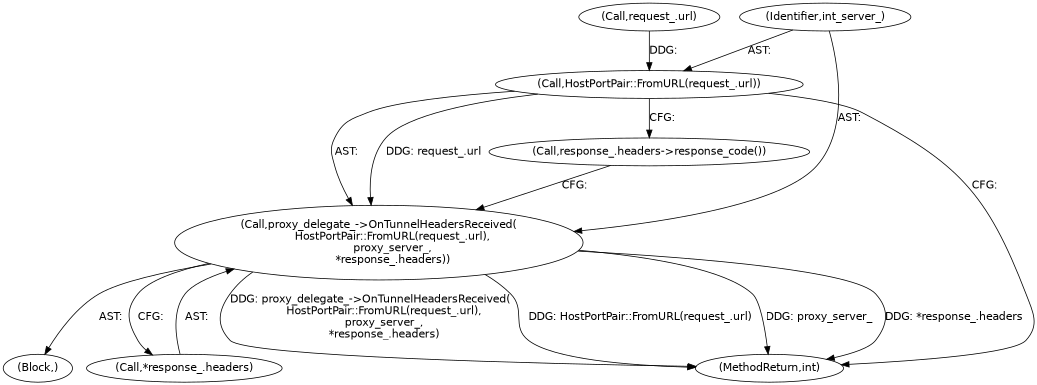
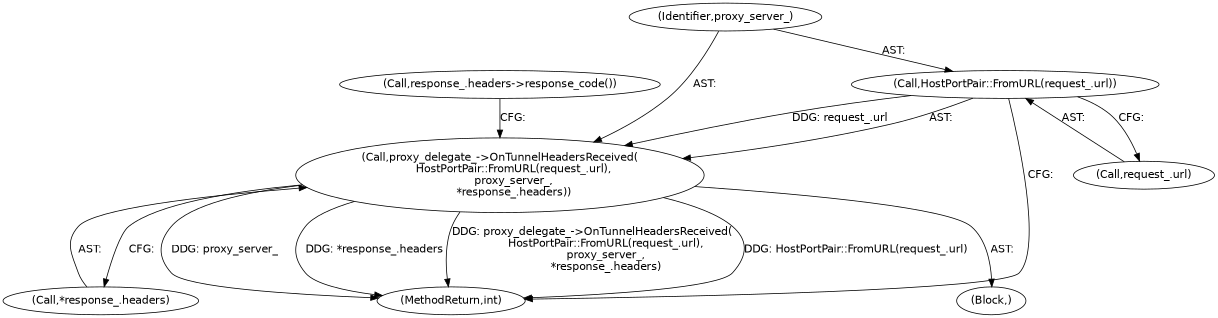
(825, 17) -> (725, 17)
(665, 51) -> (1075, 118)
(649, 114) -> (1114, 118)
